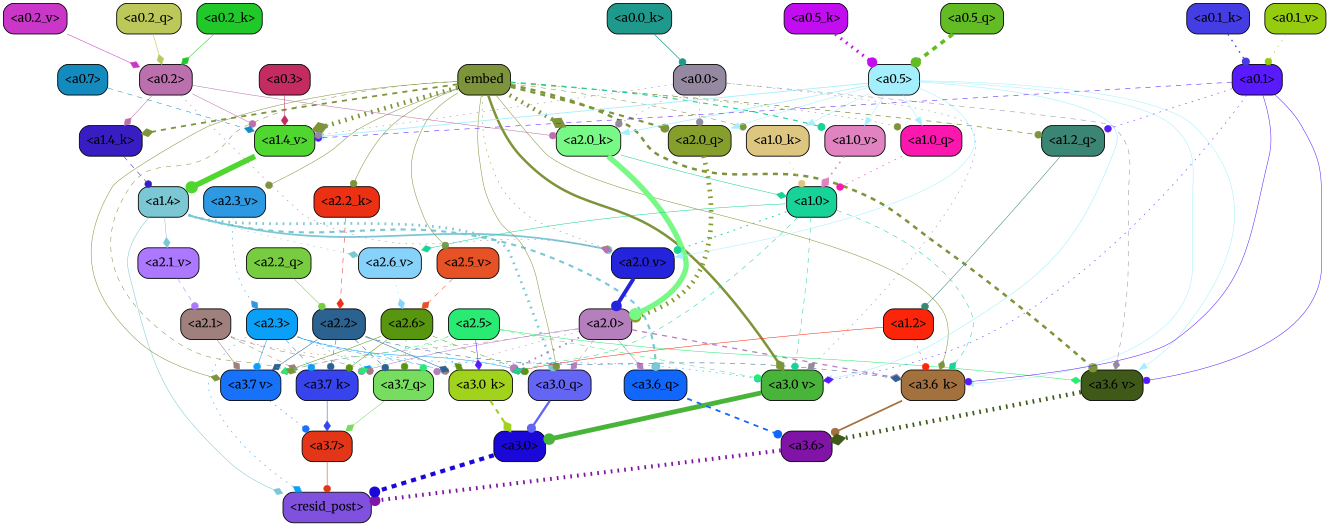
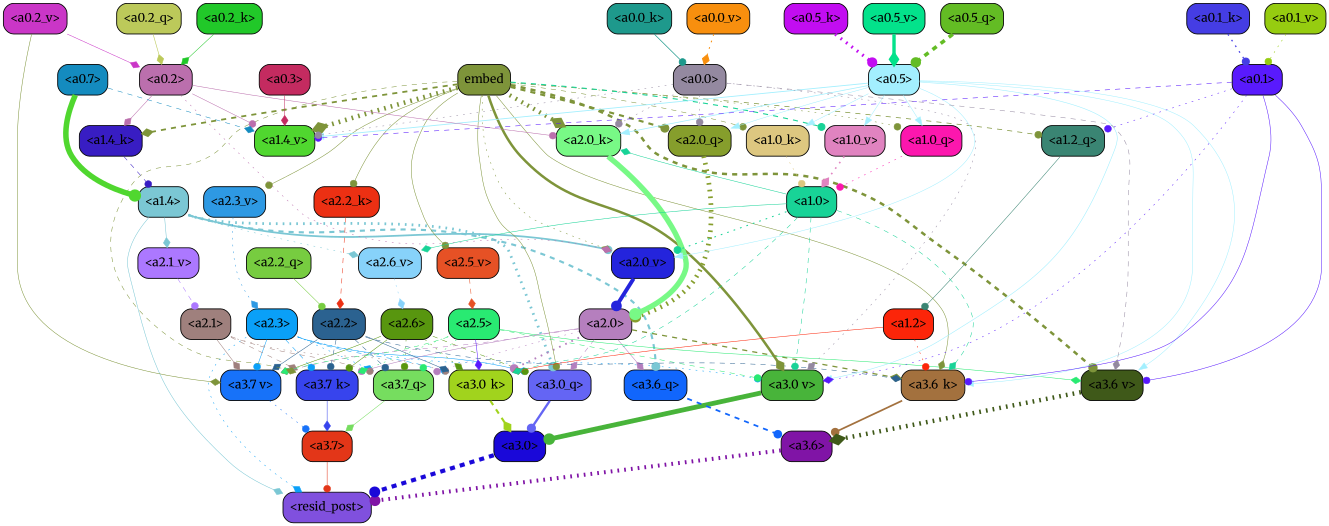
none -> (718, 19)
none -> (894, 19)
(159, 154) -> (19, 271)
(225, 171) -> (74, 160)
(698, 176) -> (728, 180)
(441, 290) -> (470, 289)
(735, 349) -> (735, 349)
